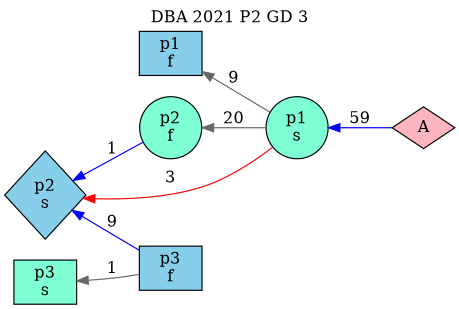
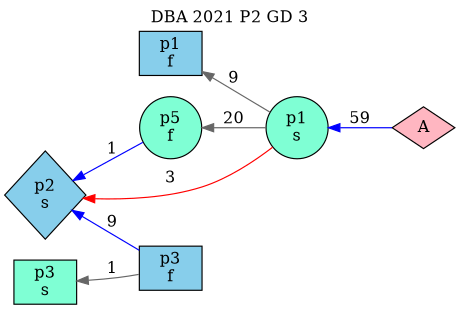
(171, 128) -> (171, 128)
